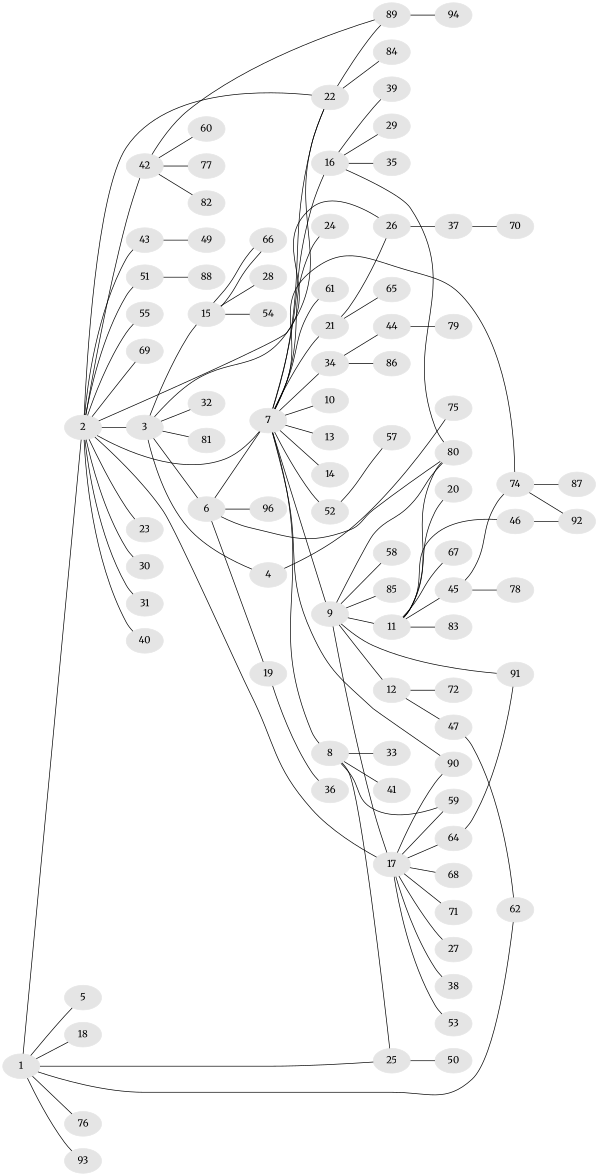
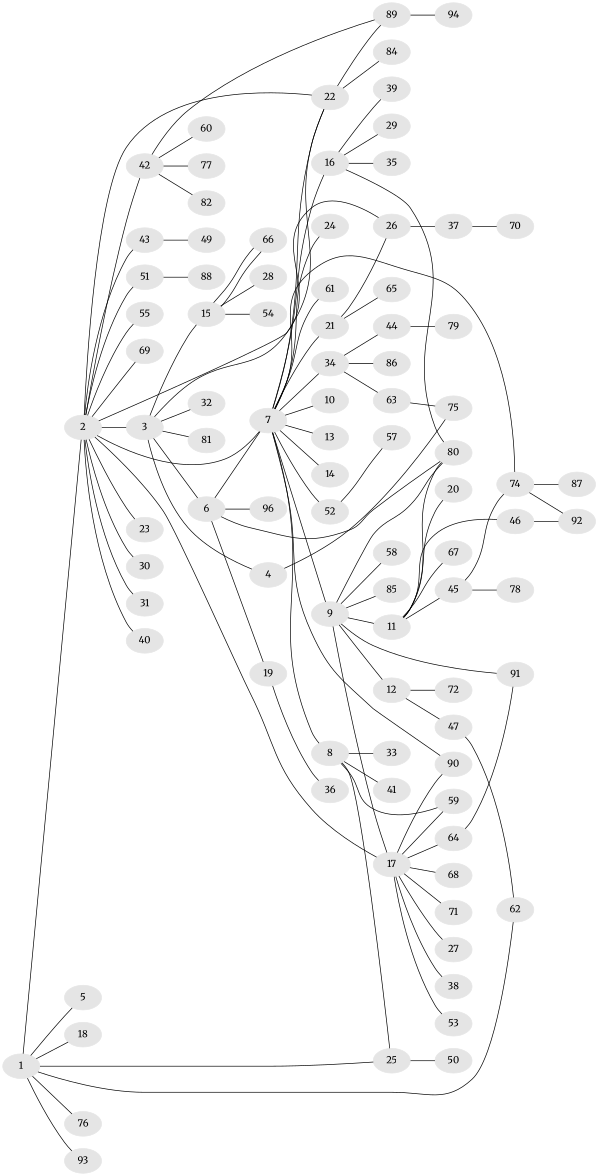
none -> (392, 401)
(454, 627) -> none
